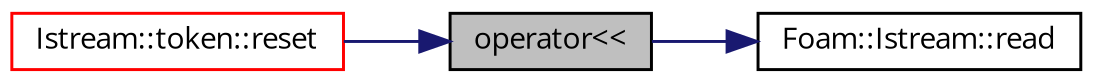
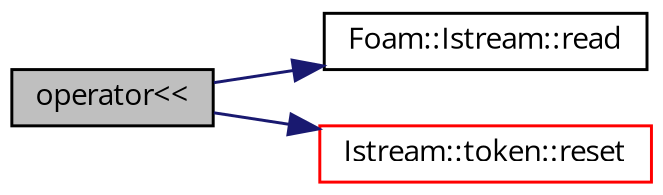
(382, 41) -> (252, 119)
